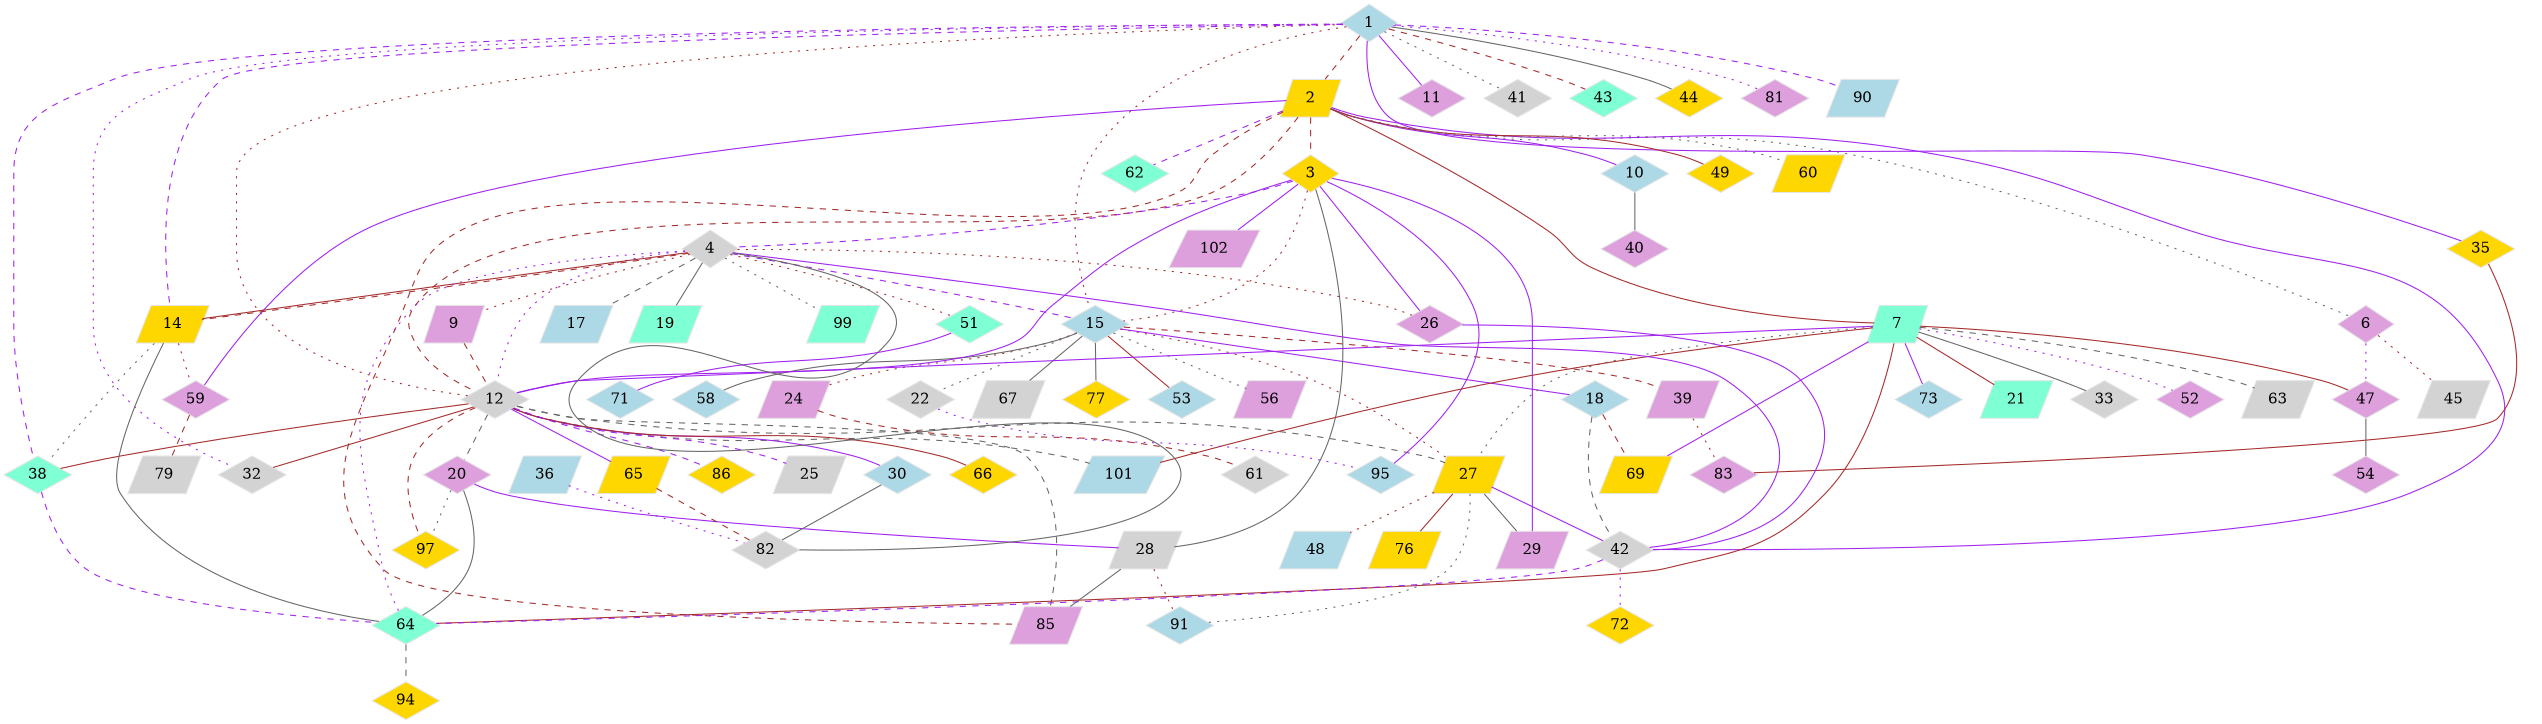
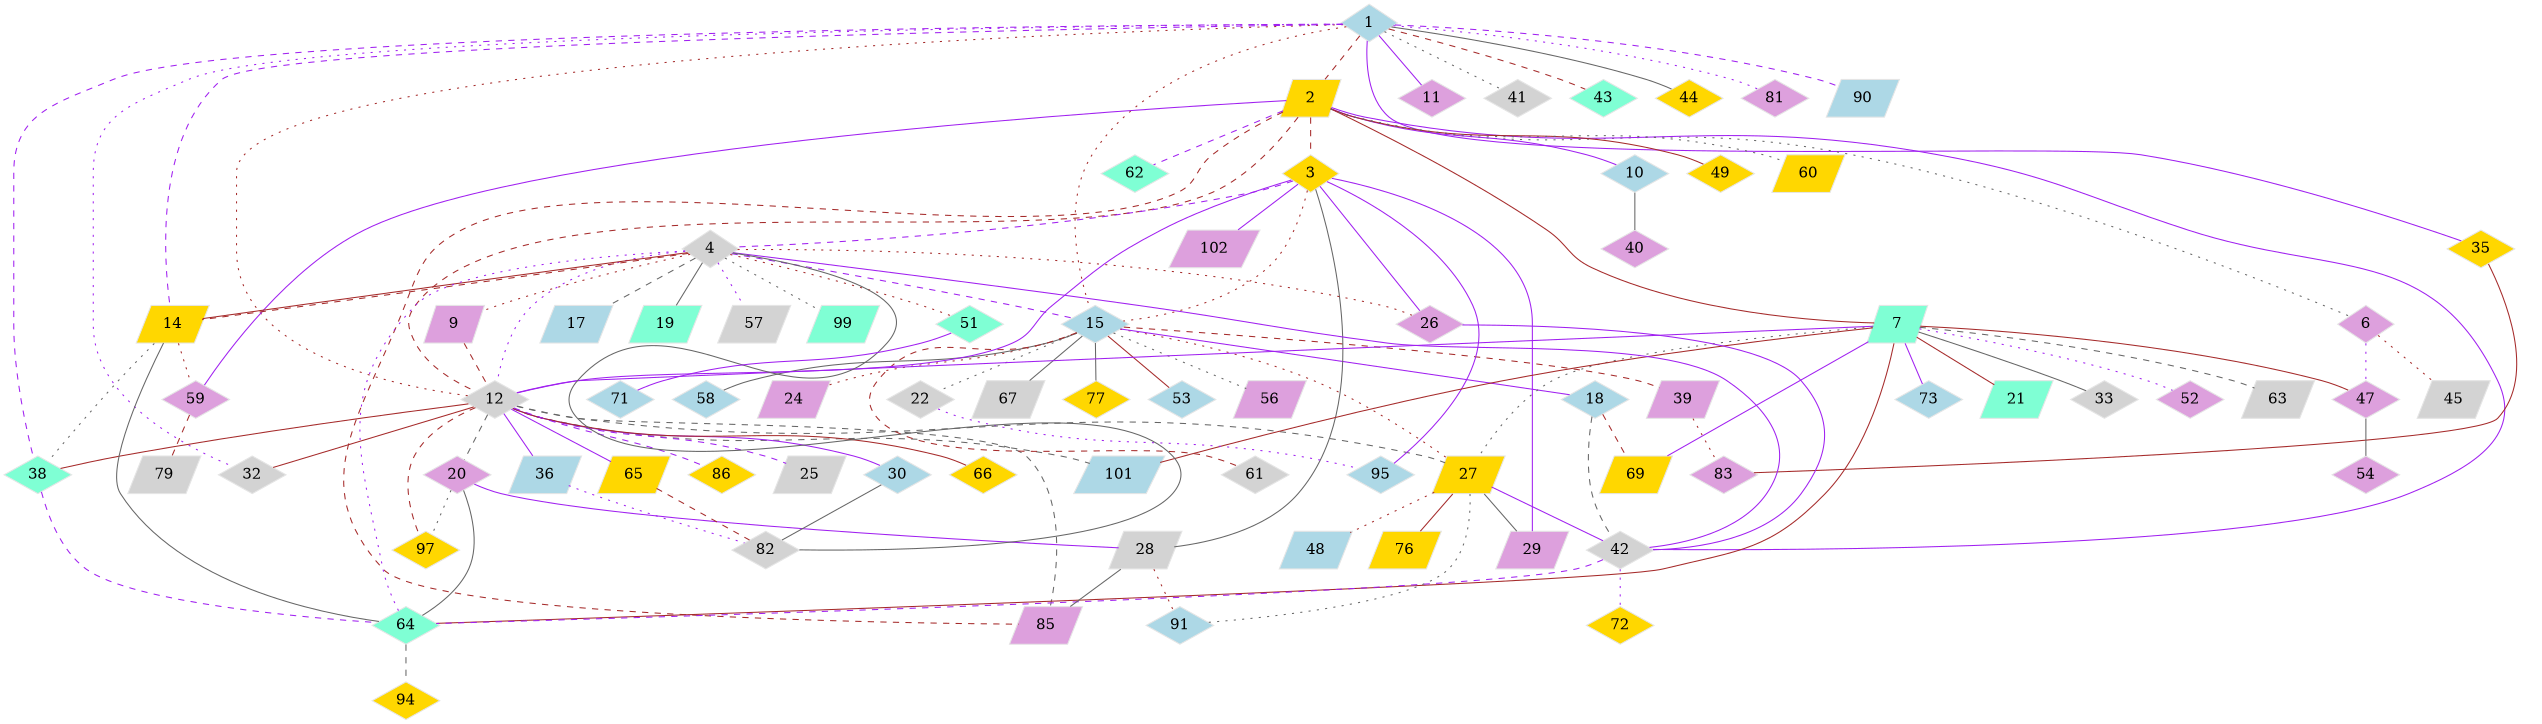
none -> (754, 324)
none -> (518, 435)
(1017, 437) -> (886, 424)
